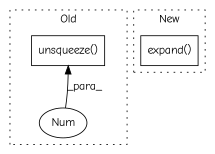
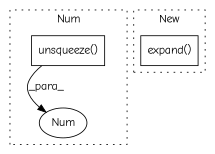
(69, 20) -> (69, 20)
(67, 91) -> (28, 86)
